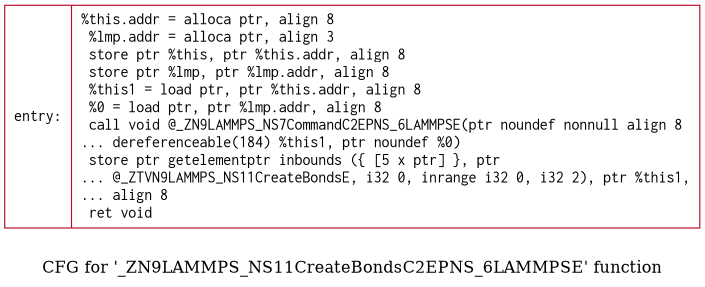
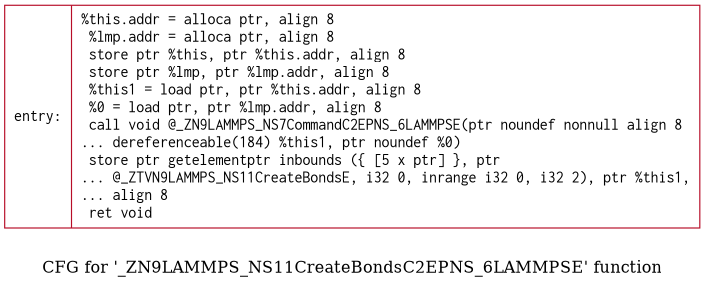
(208, 37) -> (208, 37)
